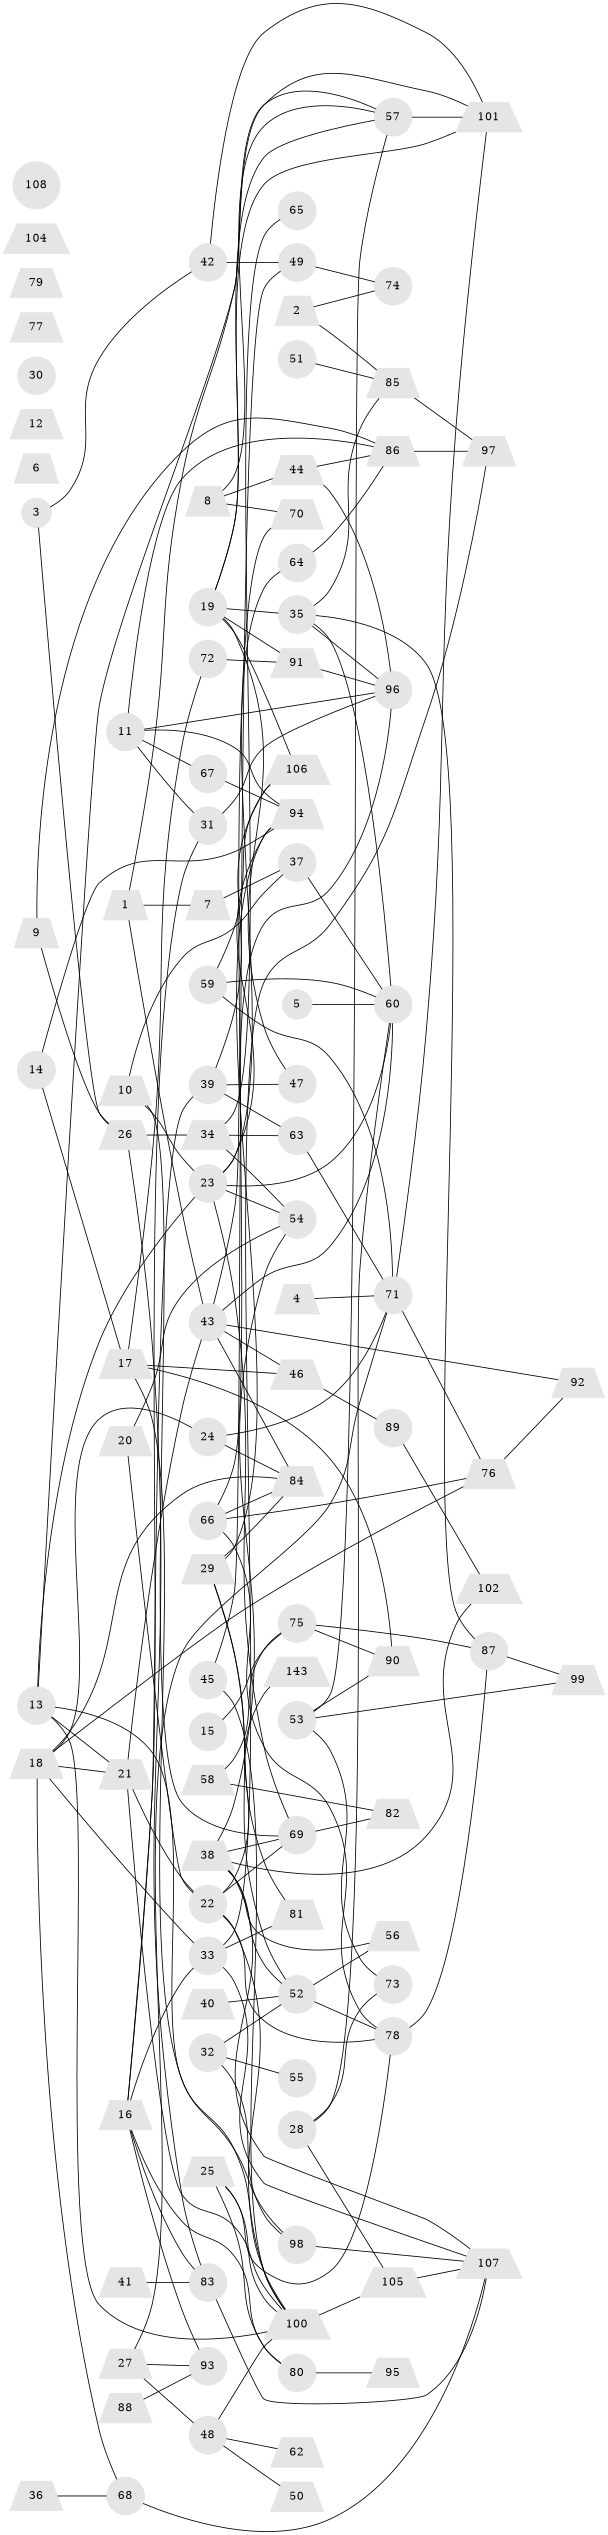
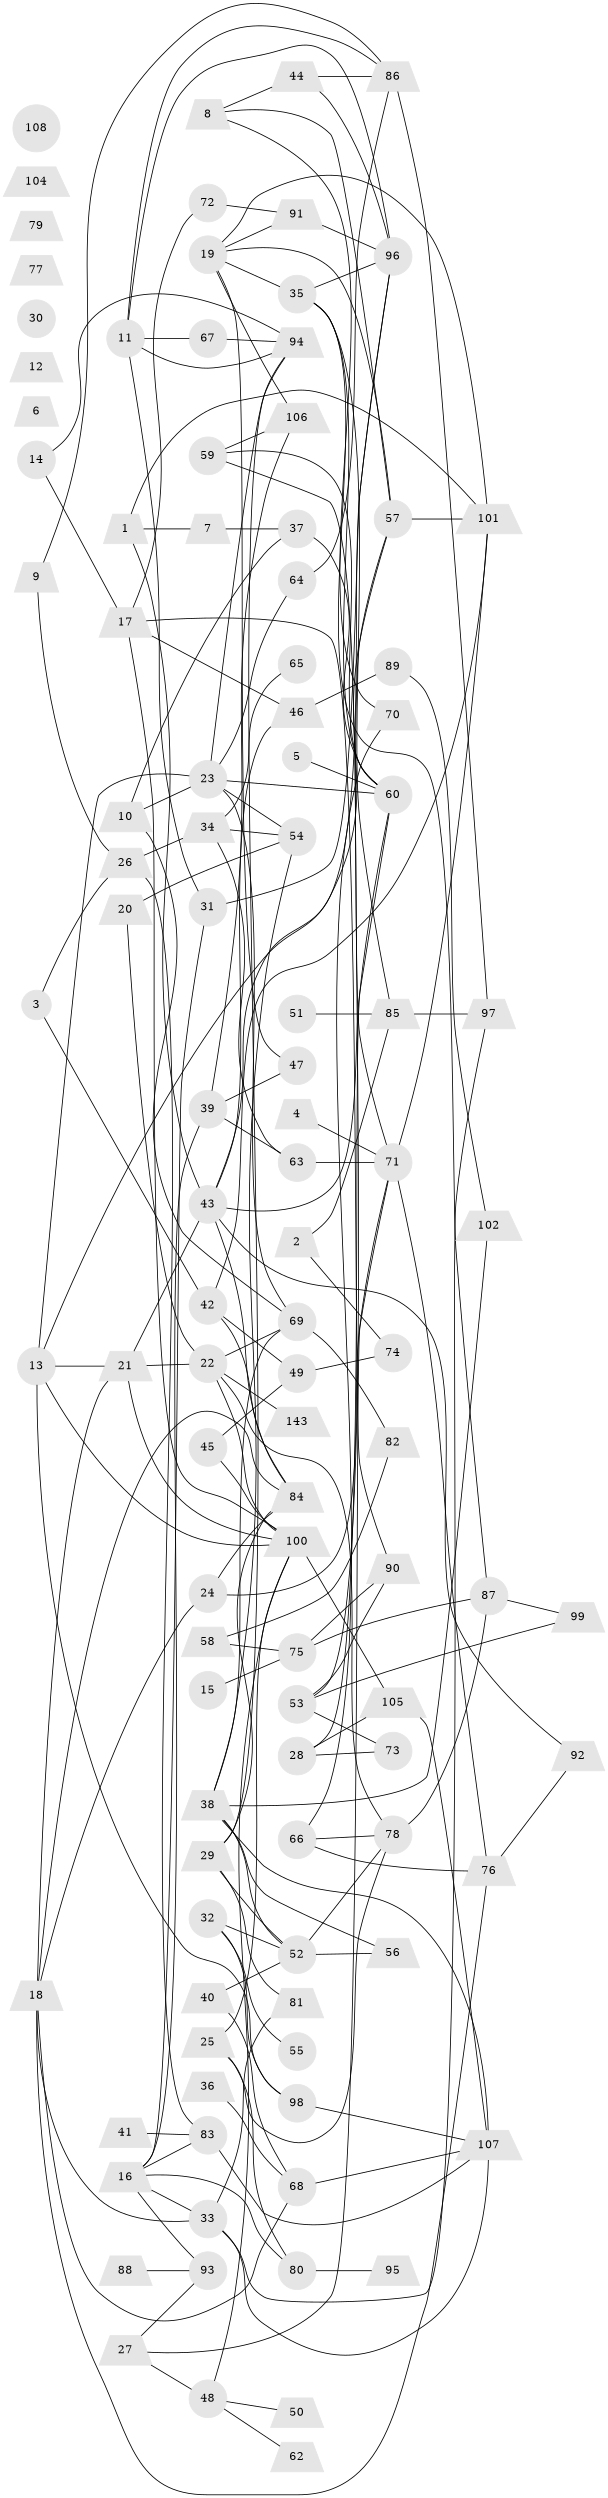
(254, 1500) -> (252, 1401)
none -> (254, 2093)
